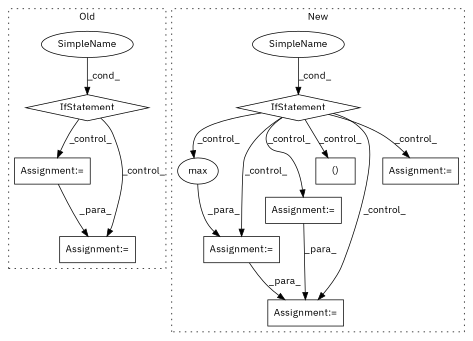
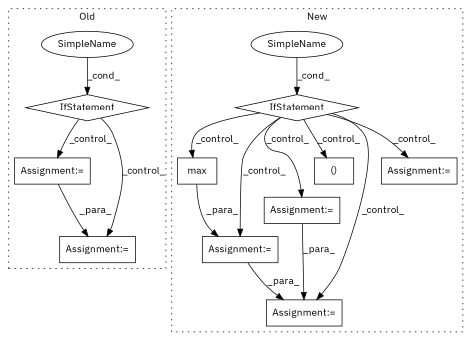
(198, 171) -> (197, 171)
